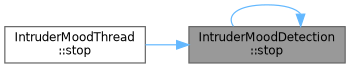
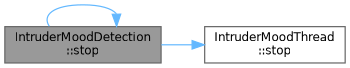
(161, 45) -> (177, 45)
